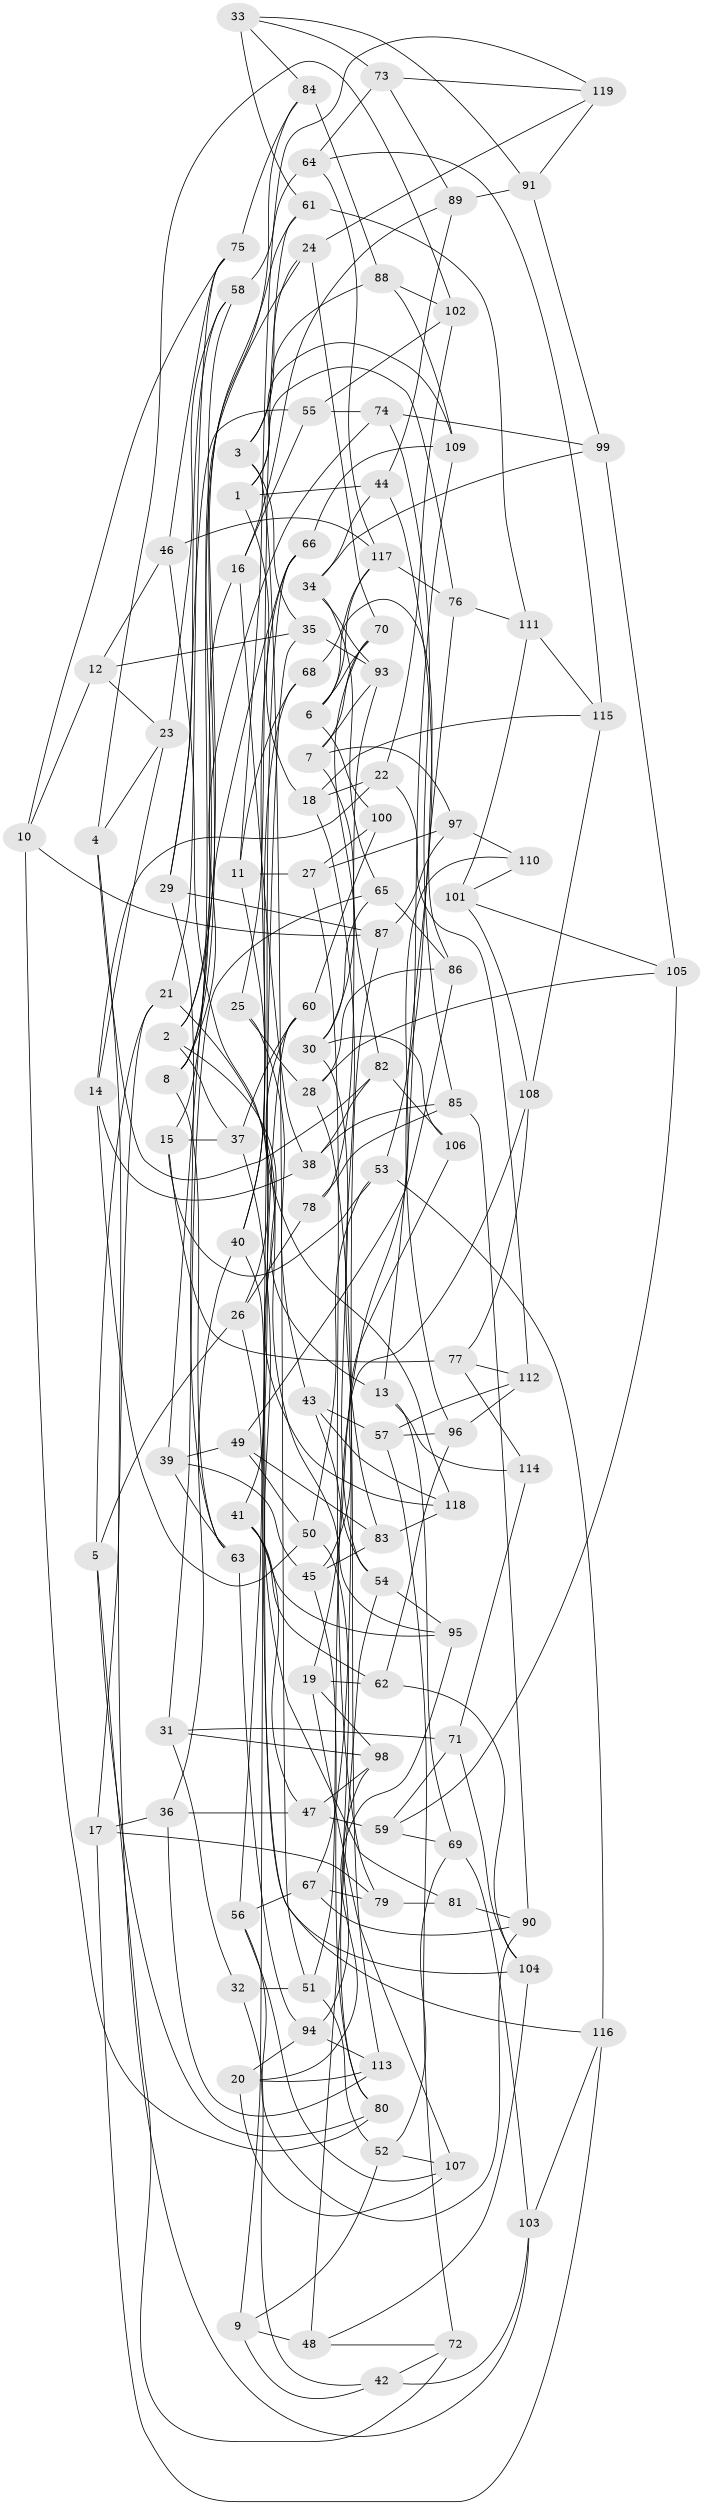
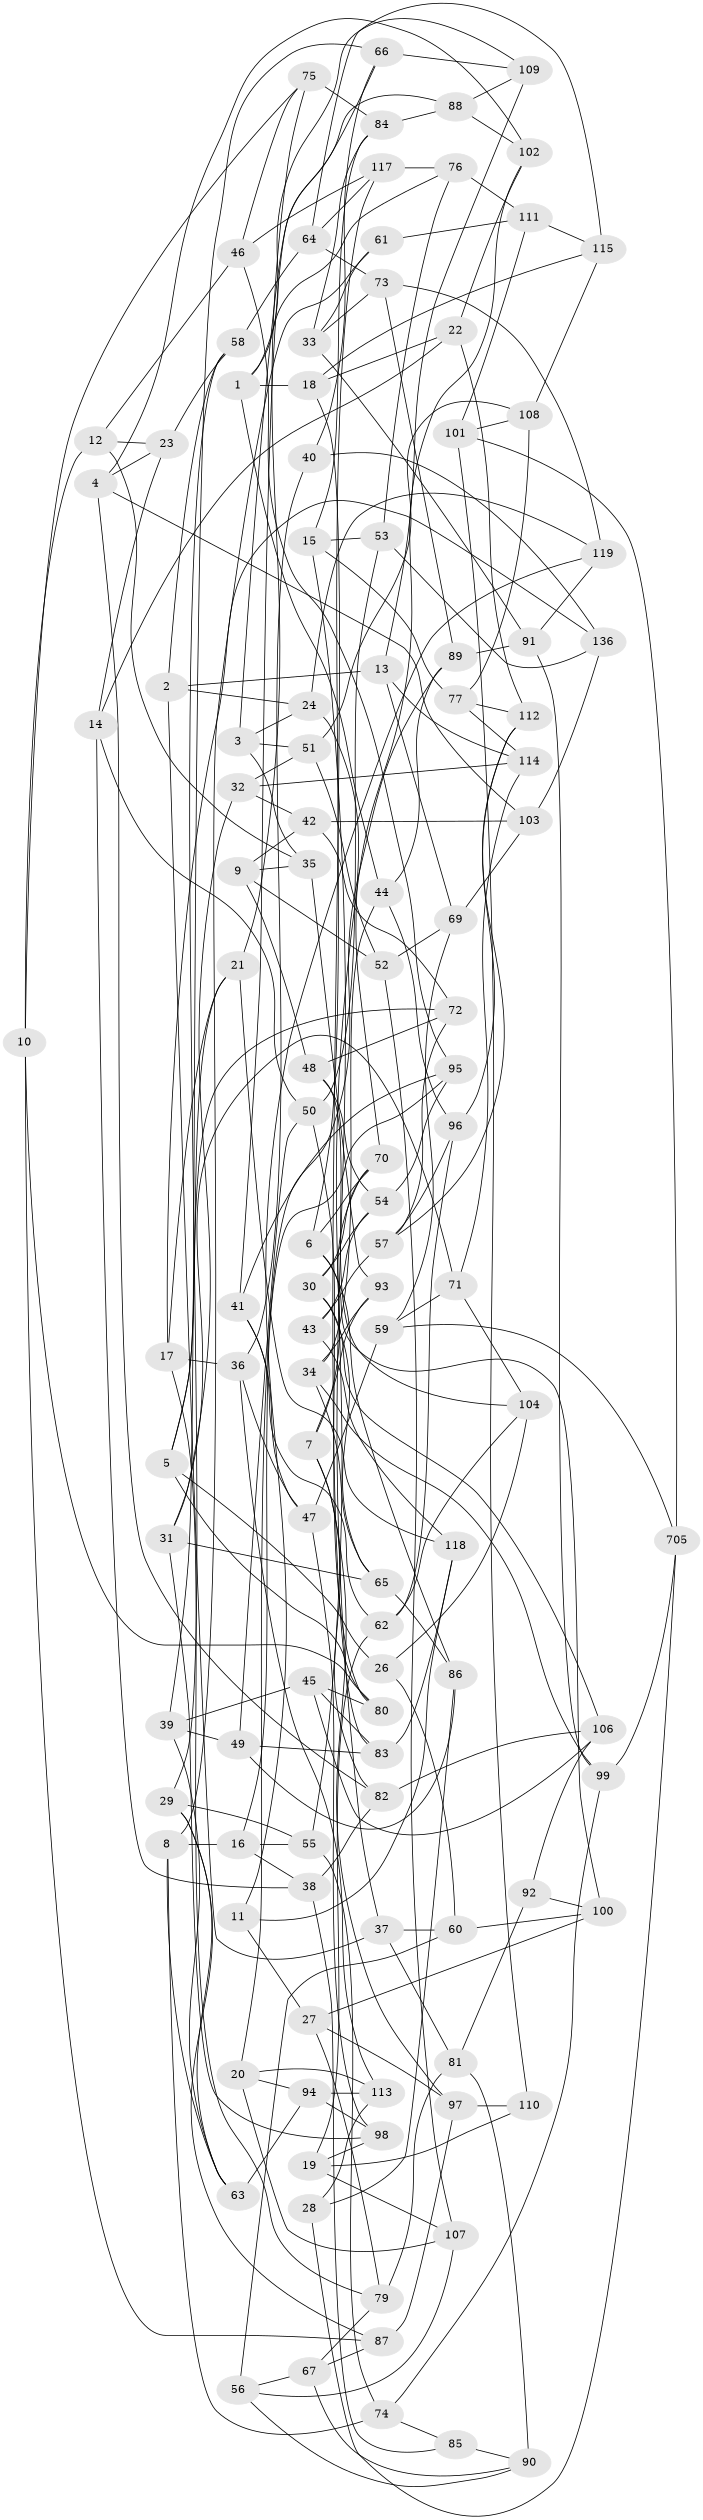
(310, 673) -> none
none -> (390, 774)
(677, 972) -> (677, 1541)
(238, 1007) -> none
(310, 1208) -> none
none -> (530, 1894)
(603, 2033) -> (603, 642)
